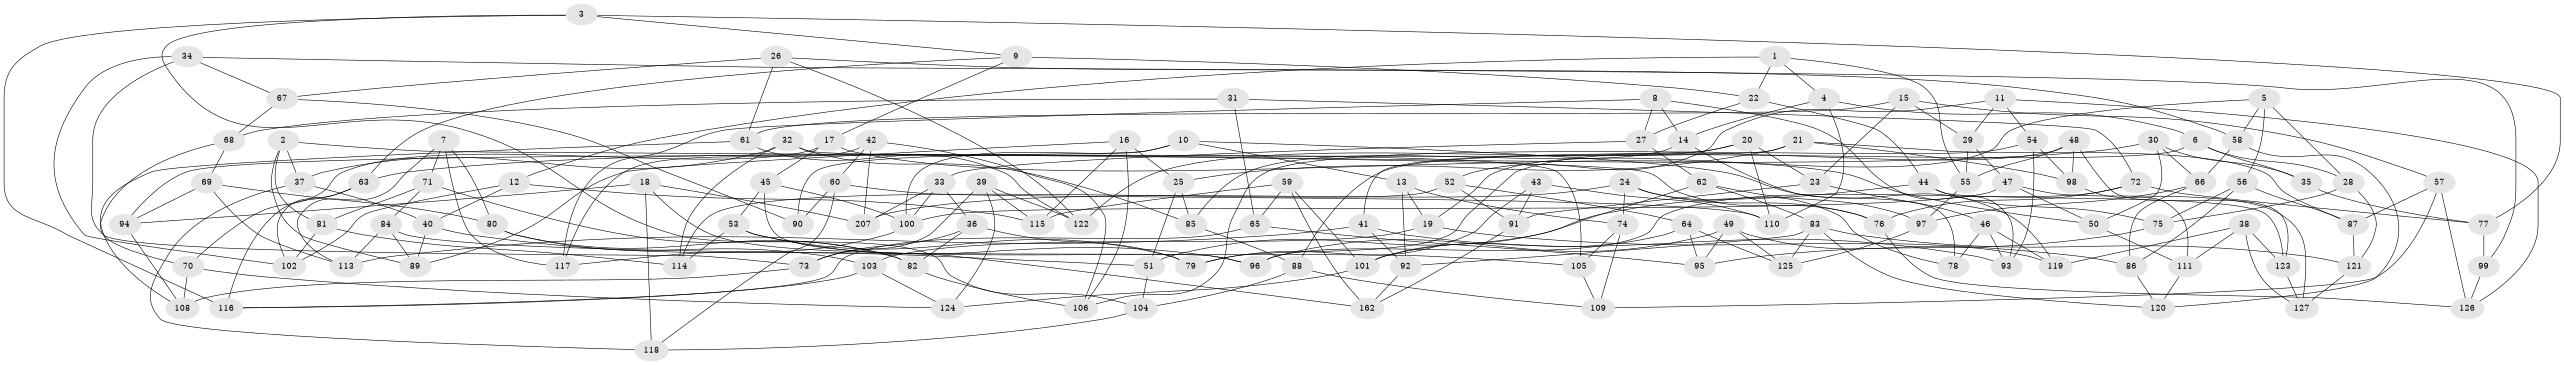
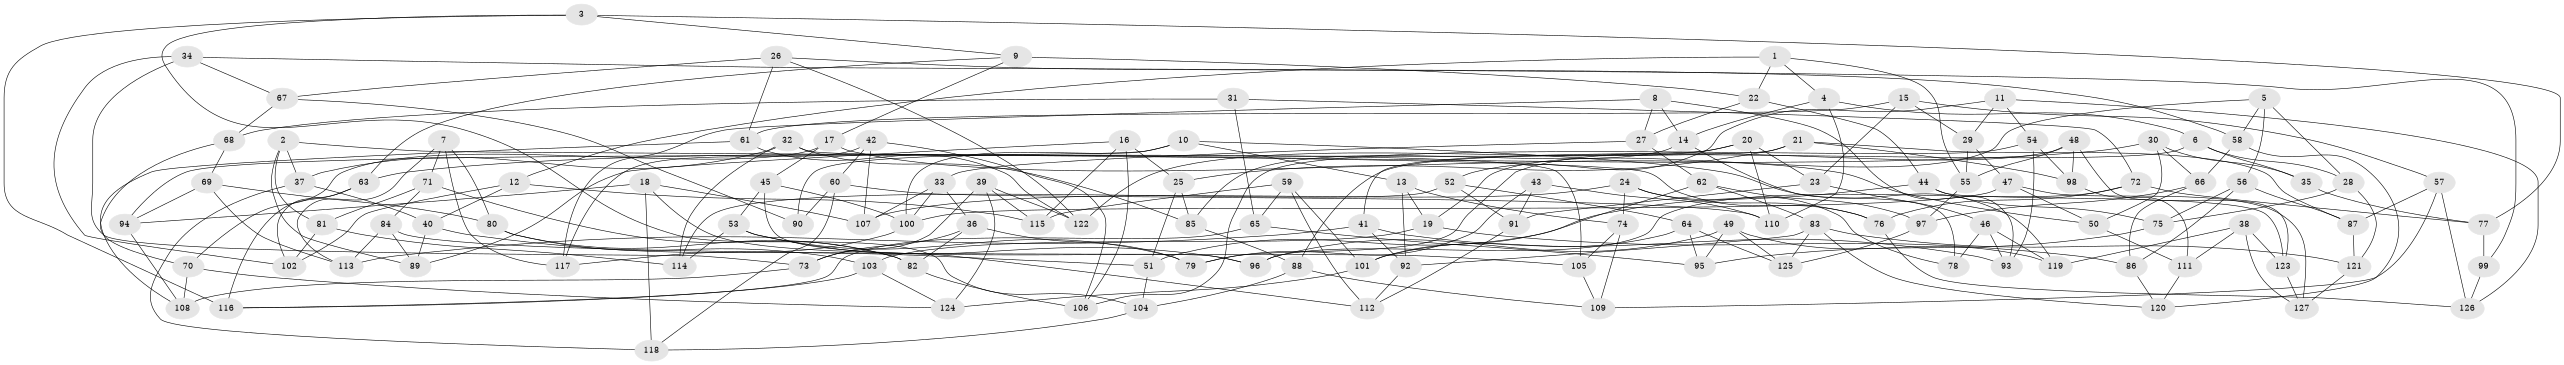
(863, 225) -> (863, 225)
(1367, 309) -> (1367, 309)
